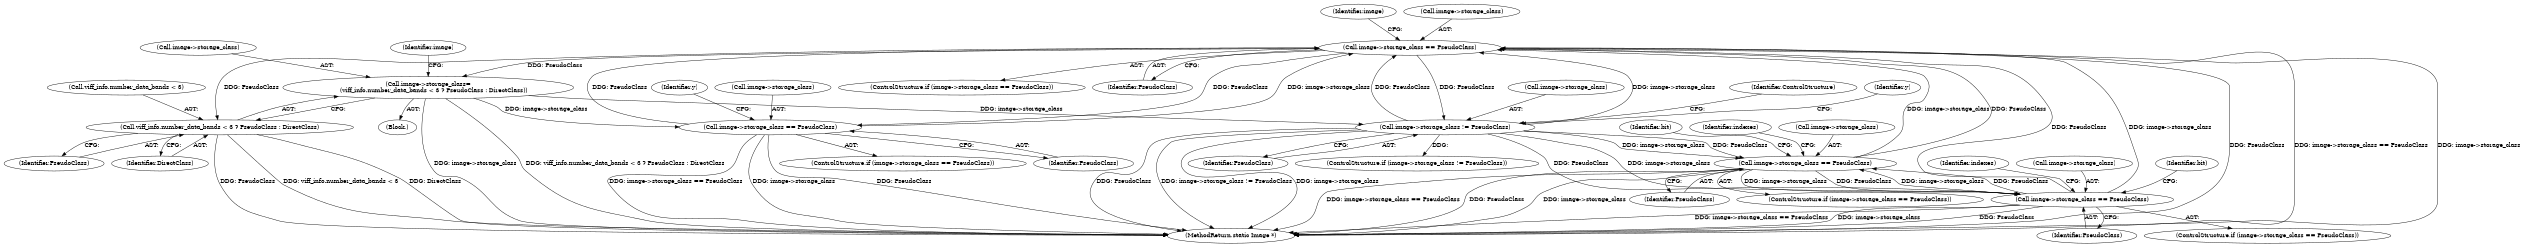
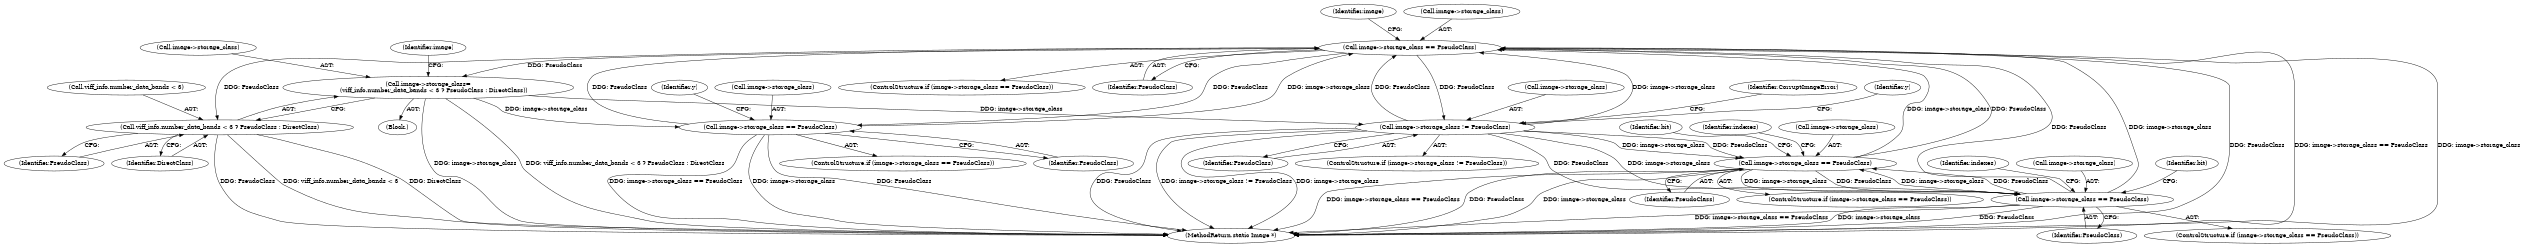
(1793, 88) -> (1793, 88)
(1441, 145) -> (1441, 145)
